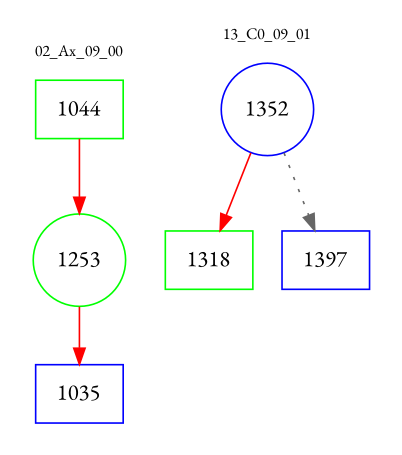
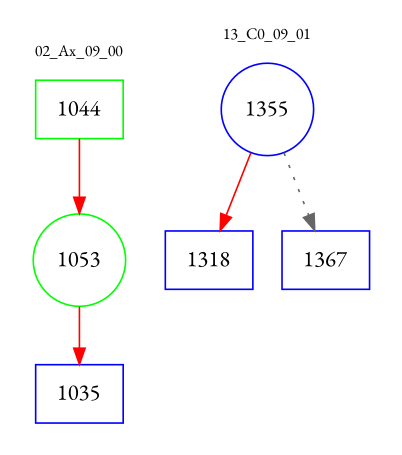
(267, 109) -> (267, 109)
(79, 260) -> (79, 260)
(209, 260) -> (209, 260)
(326, 260) -> (326, 260)
